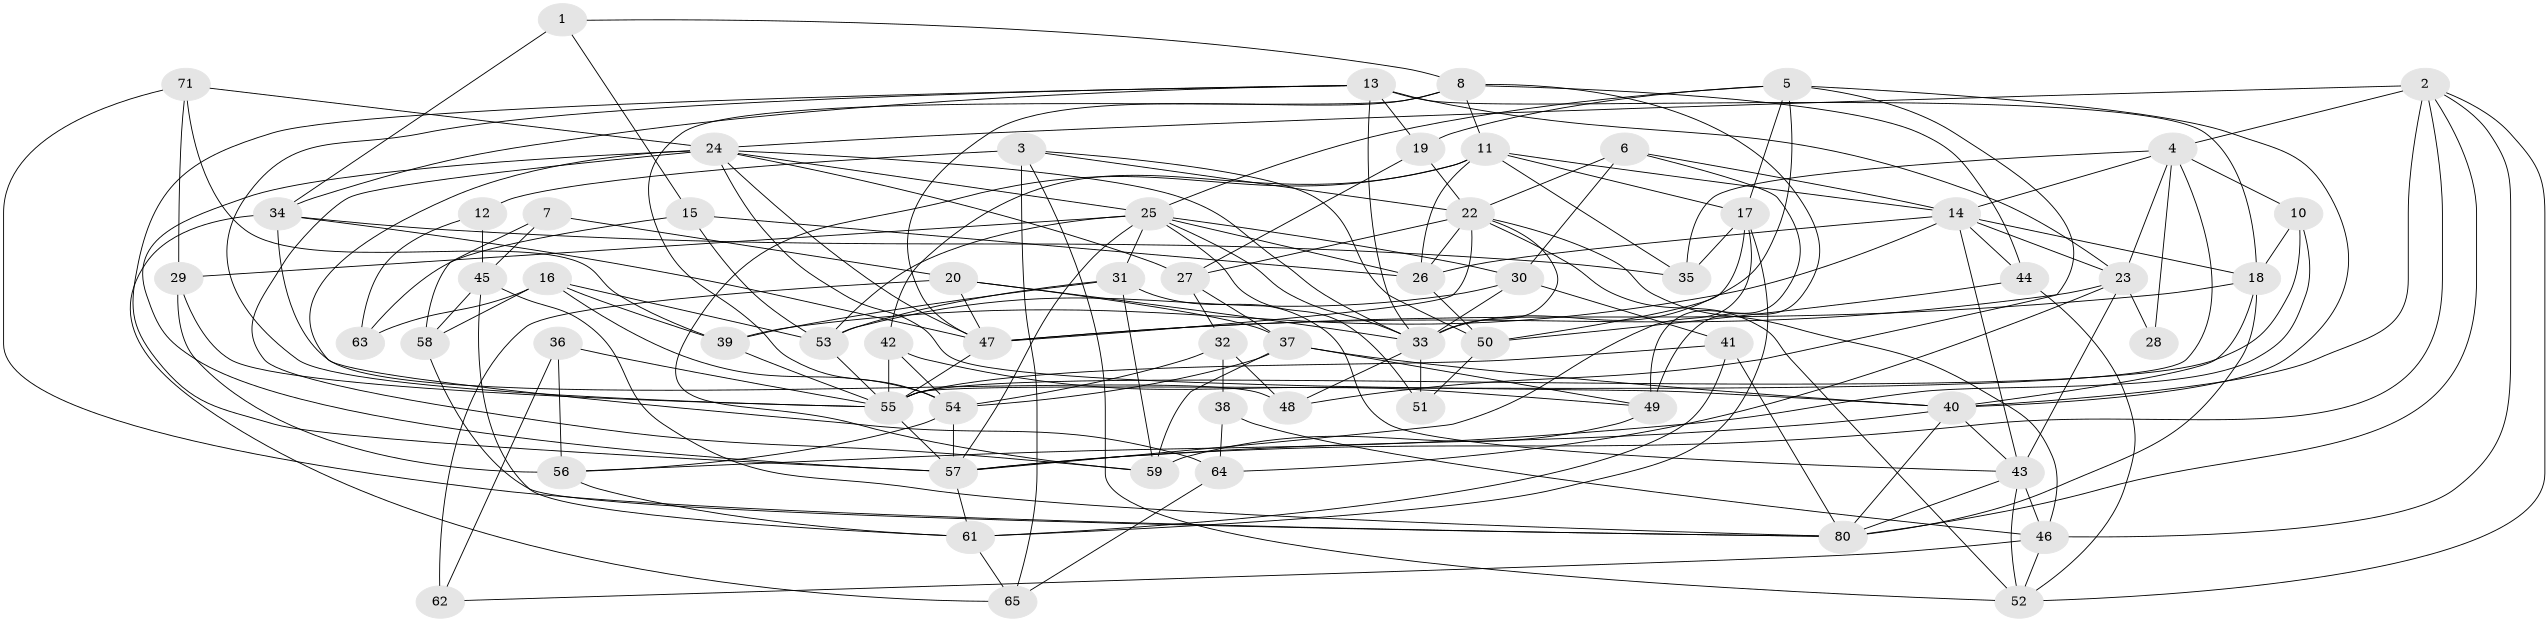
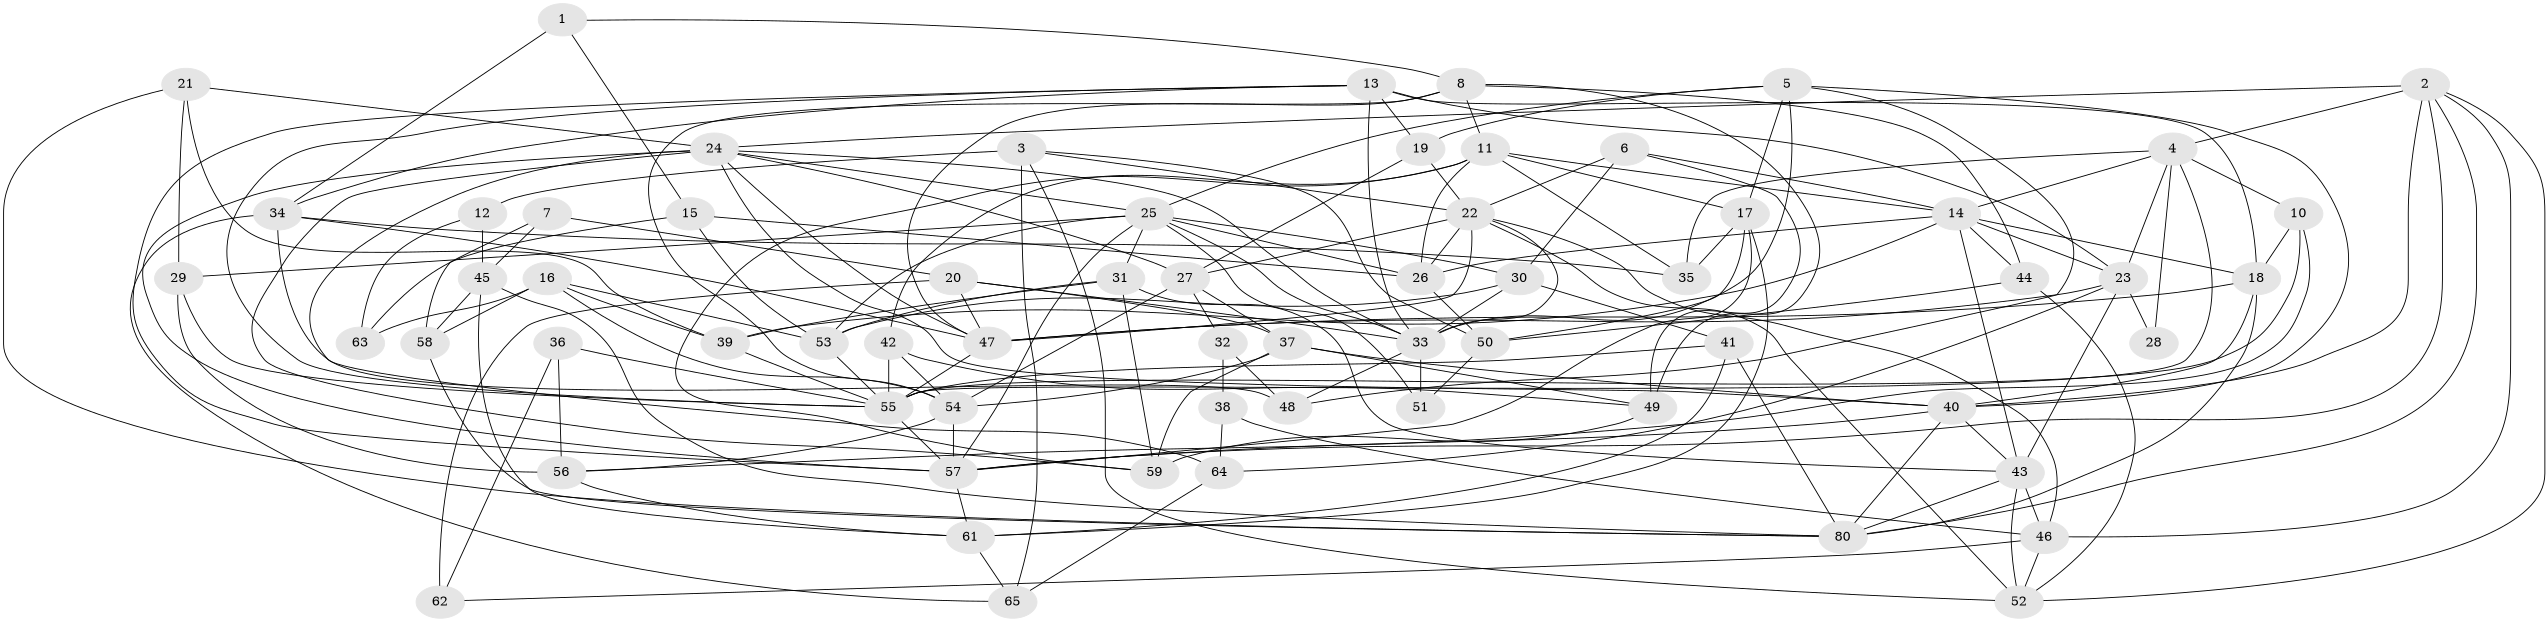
(186, 84) -> (186, 84)
(1091, 383) -> (1069, 343)
